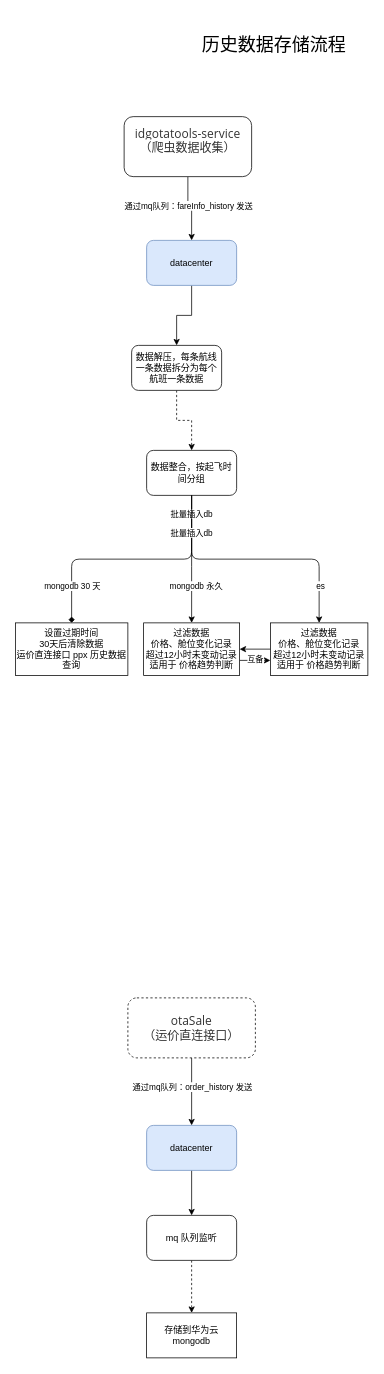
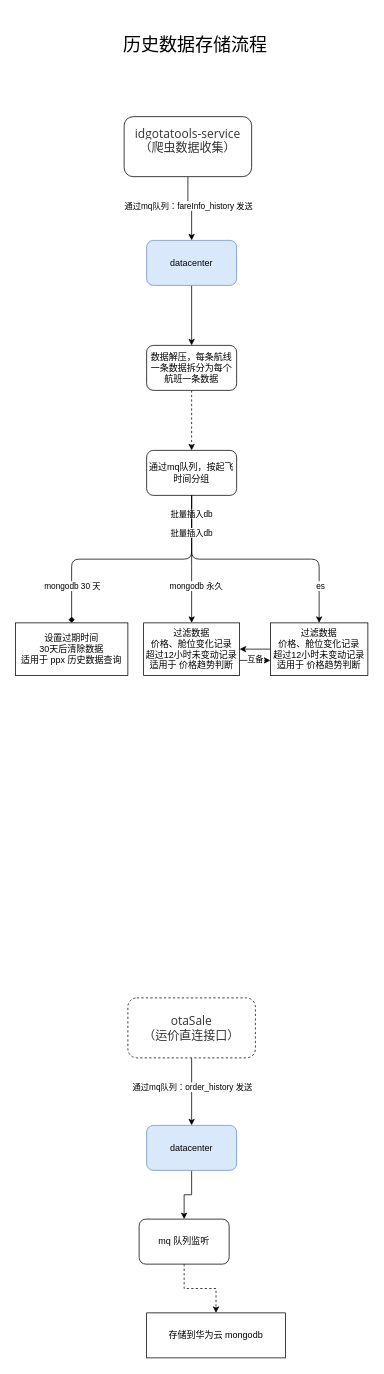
(274, 45) -> (195, 45)
(177, 368) -> (192, 368)
(192, 473) -> (192, 473)
(72, 649) -> (72, 649)
(192, 1238) -> (184, 1242)
(192, 1335) -> (216, 1335)
